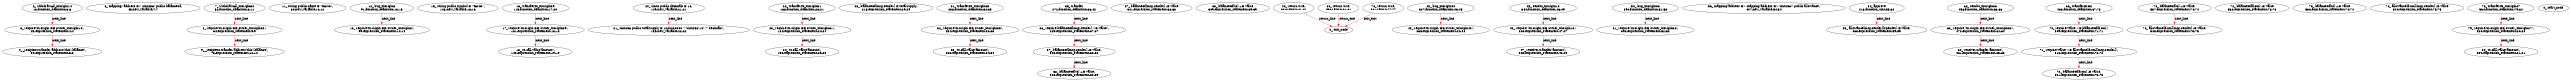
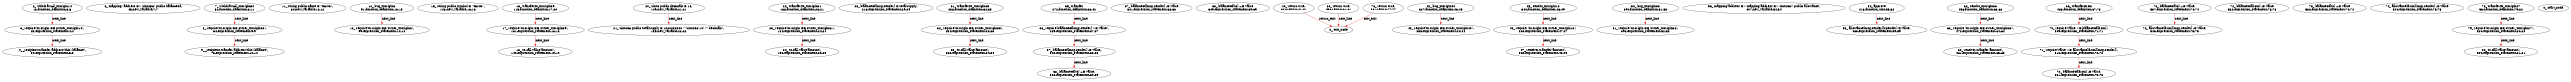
(1327, 19) -> (1327, 19)
(1347, 19) -> (1345, 19)
